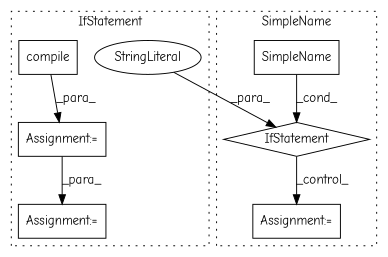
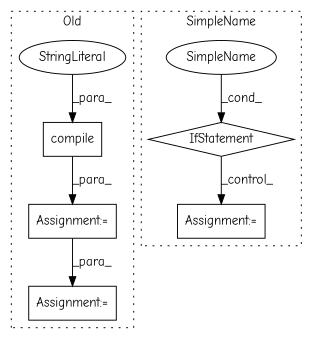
(110, 22) -> (73, 22)
(297, 57) -> (221, 57)
(223, 99) -> (73, 94)
